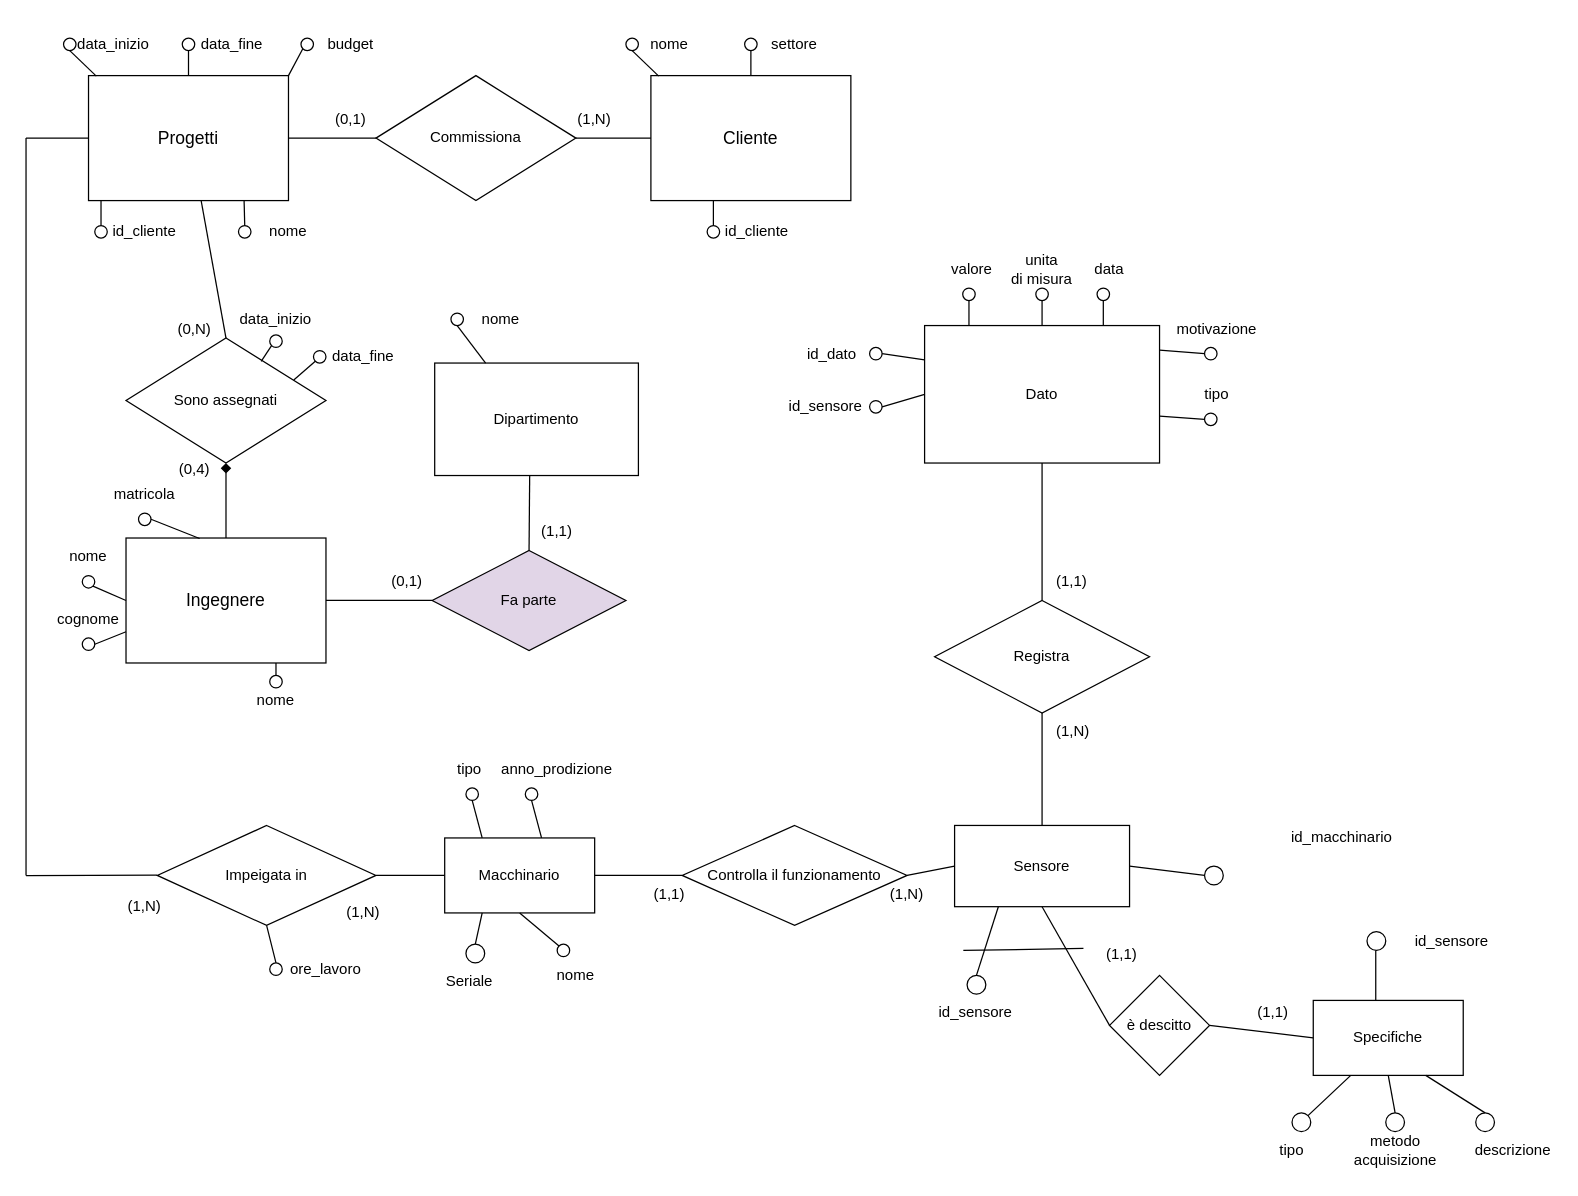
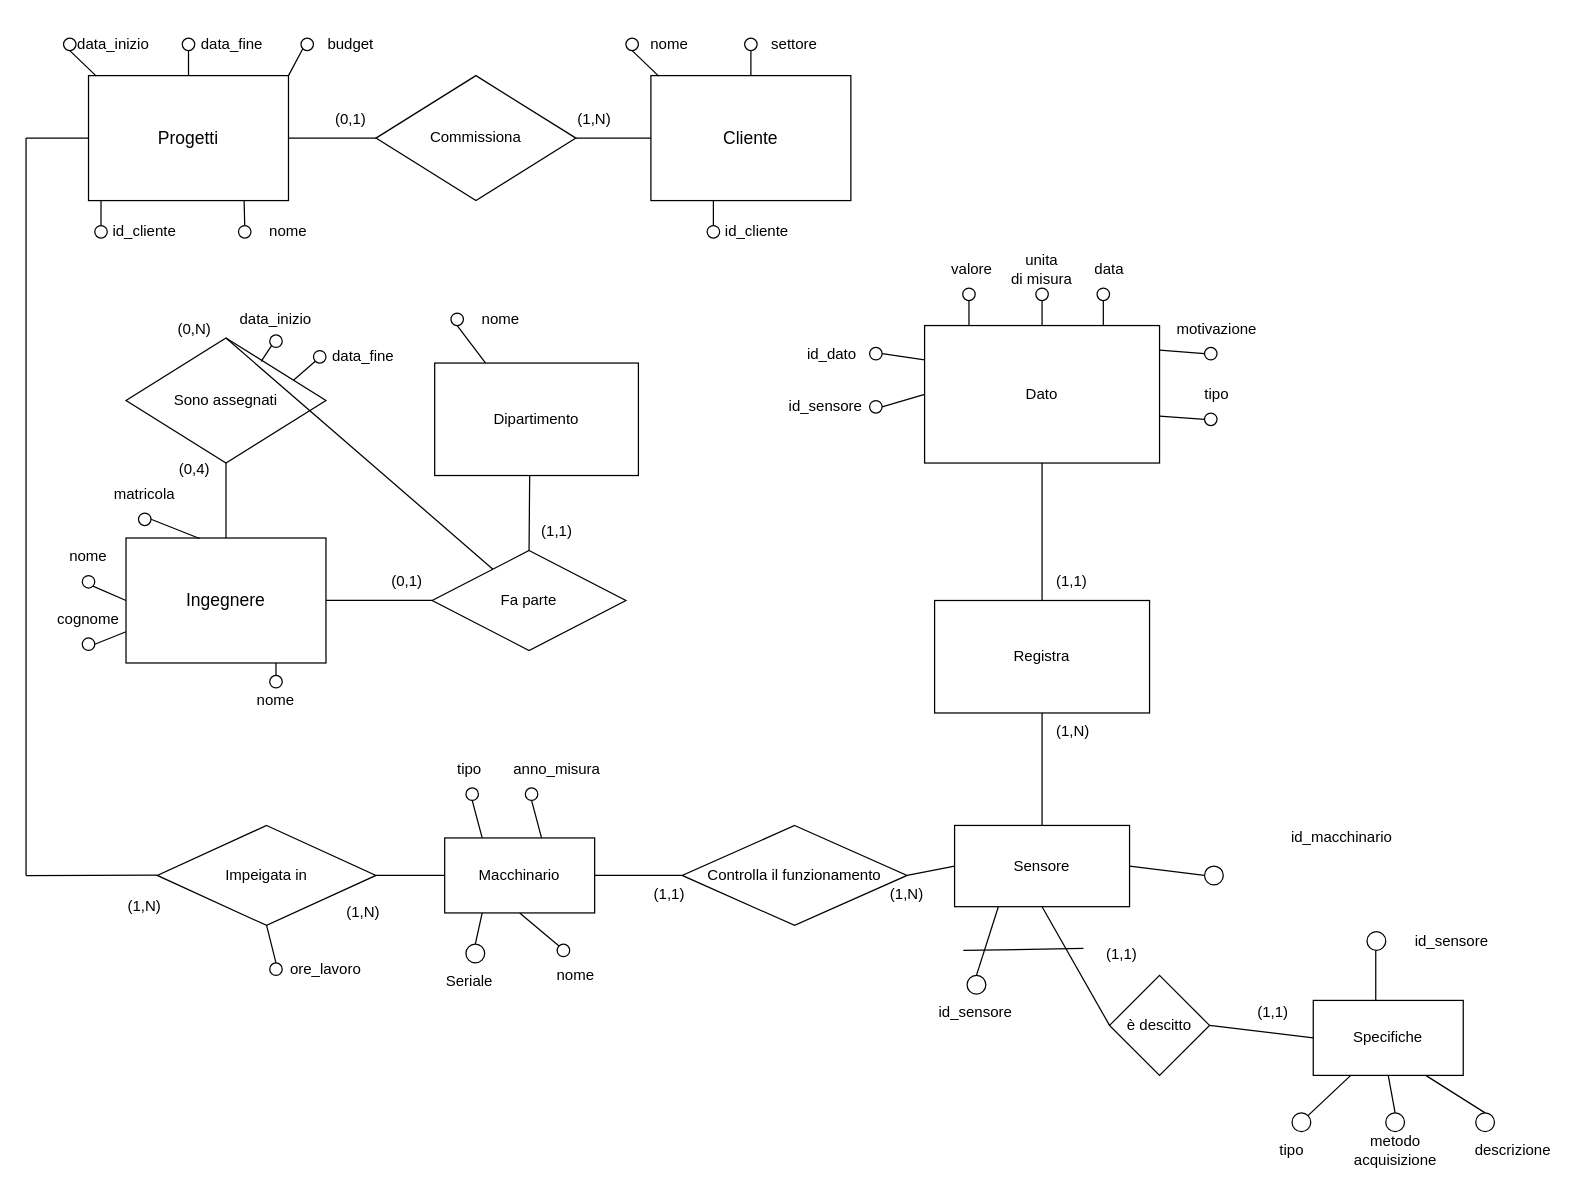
(213, 270) -> (359, 453)
(226, 473) -> (226, 468)
(529, 601) -> (529, 601)
(1042, 657) -> (1042, 657)
(557, 769) -> (557, 769)
